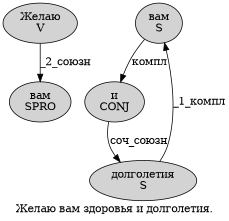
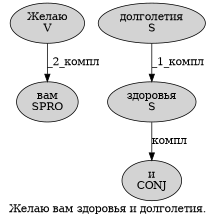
(159, 23) -> (152, 102)
(65, 63) -> (74, 63)
(108, 140) -> none
